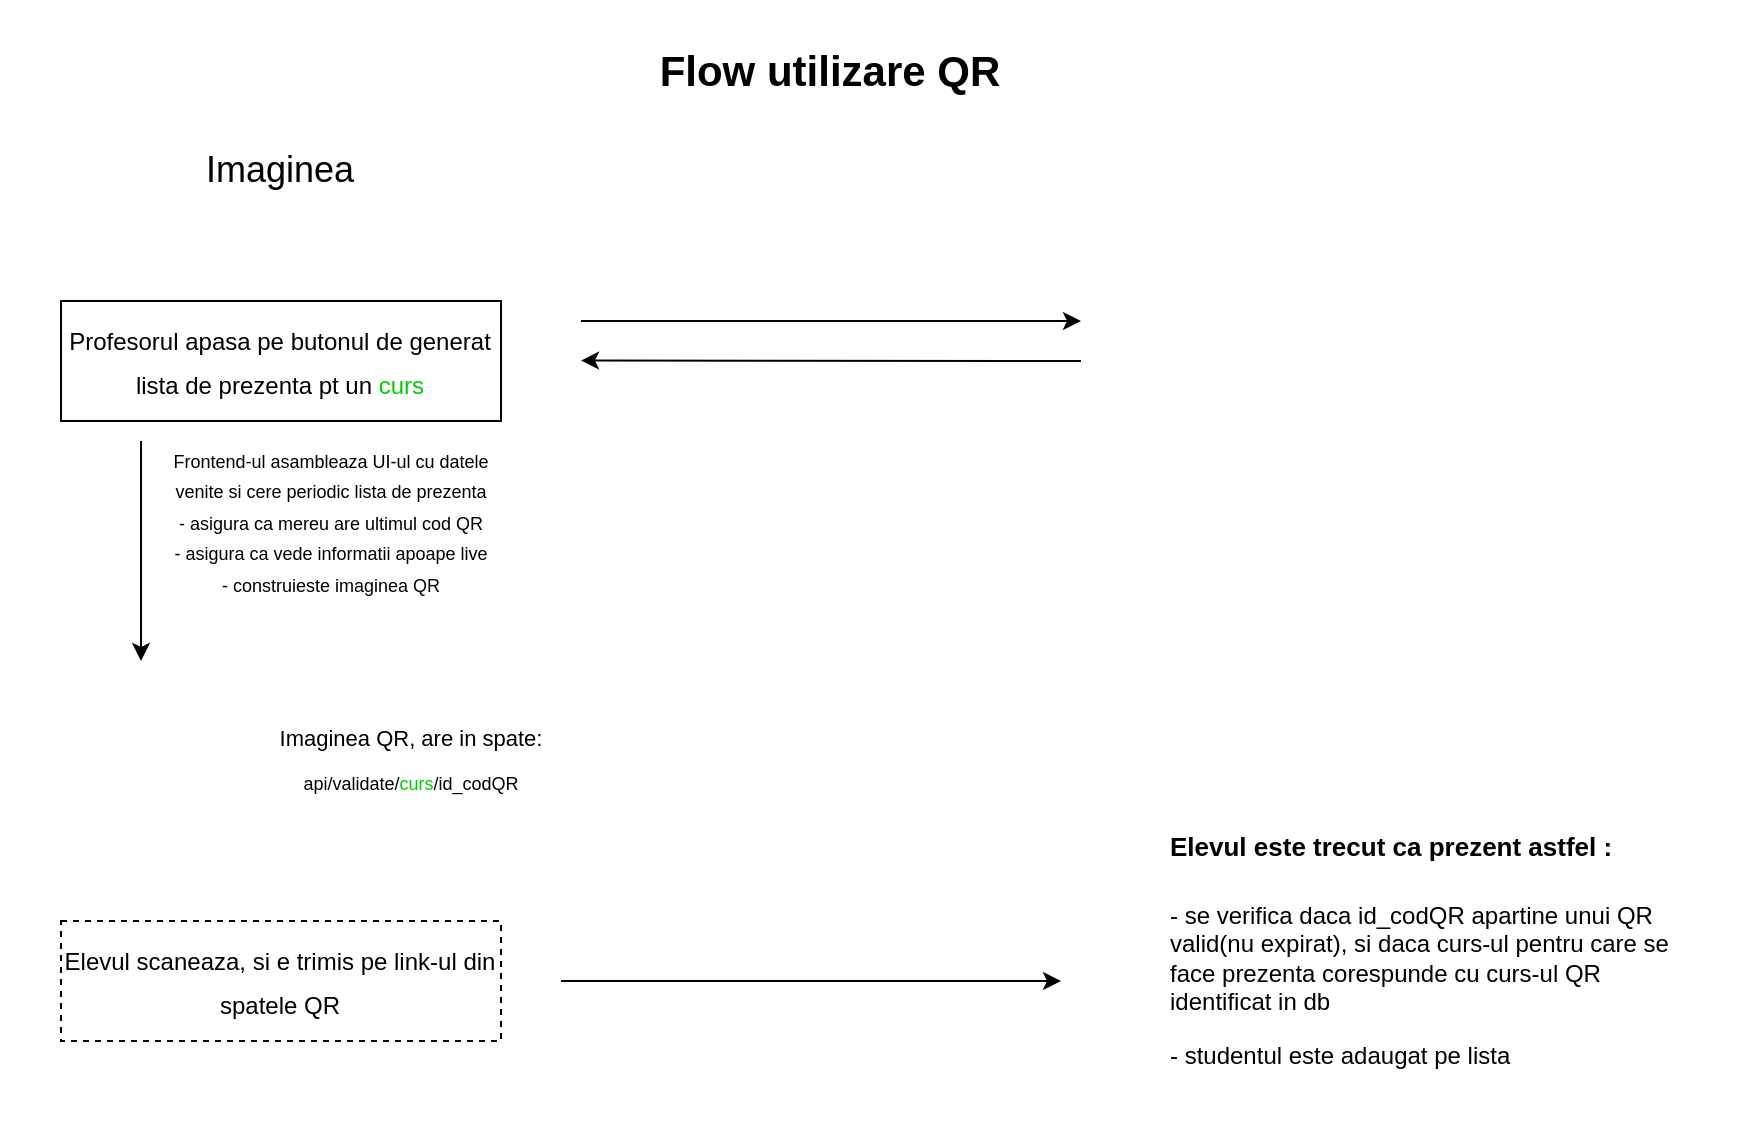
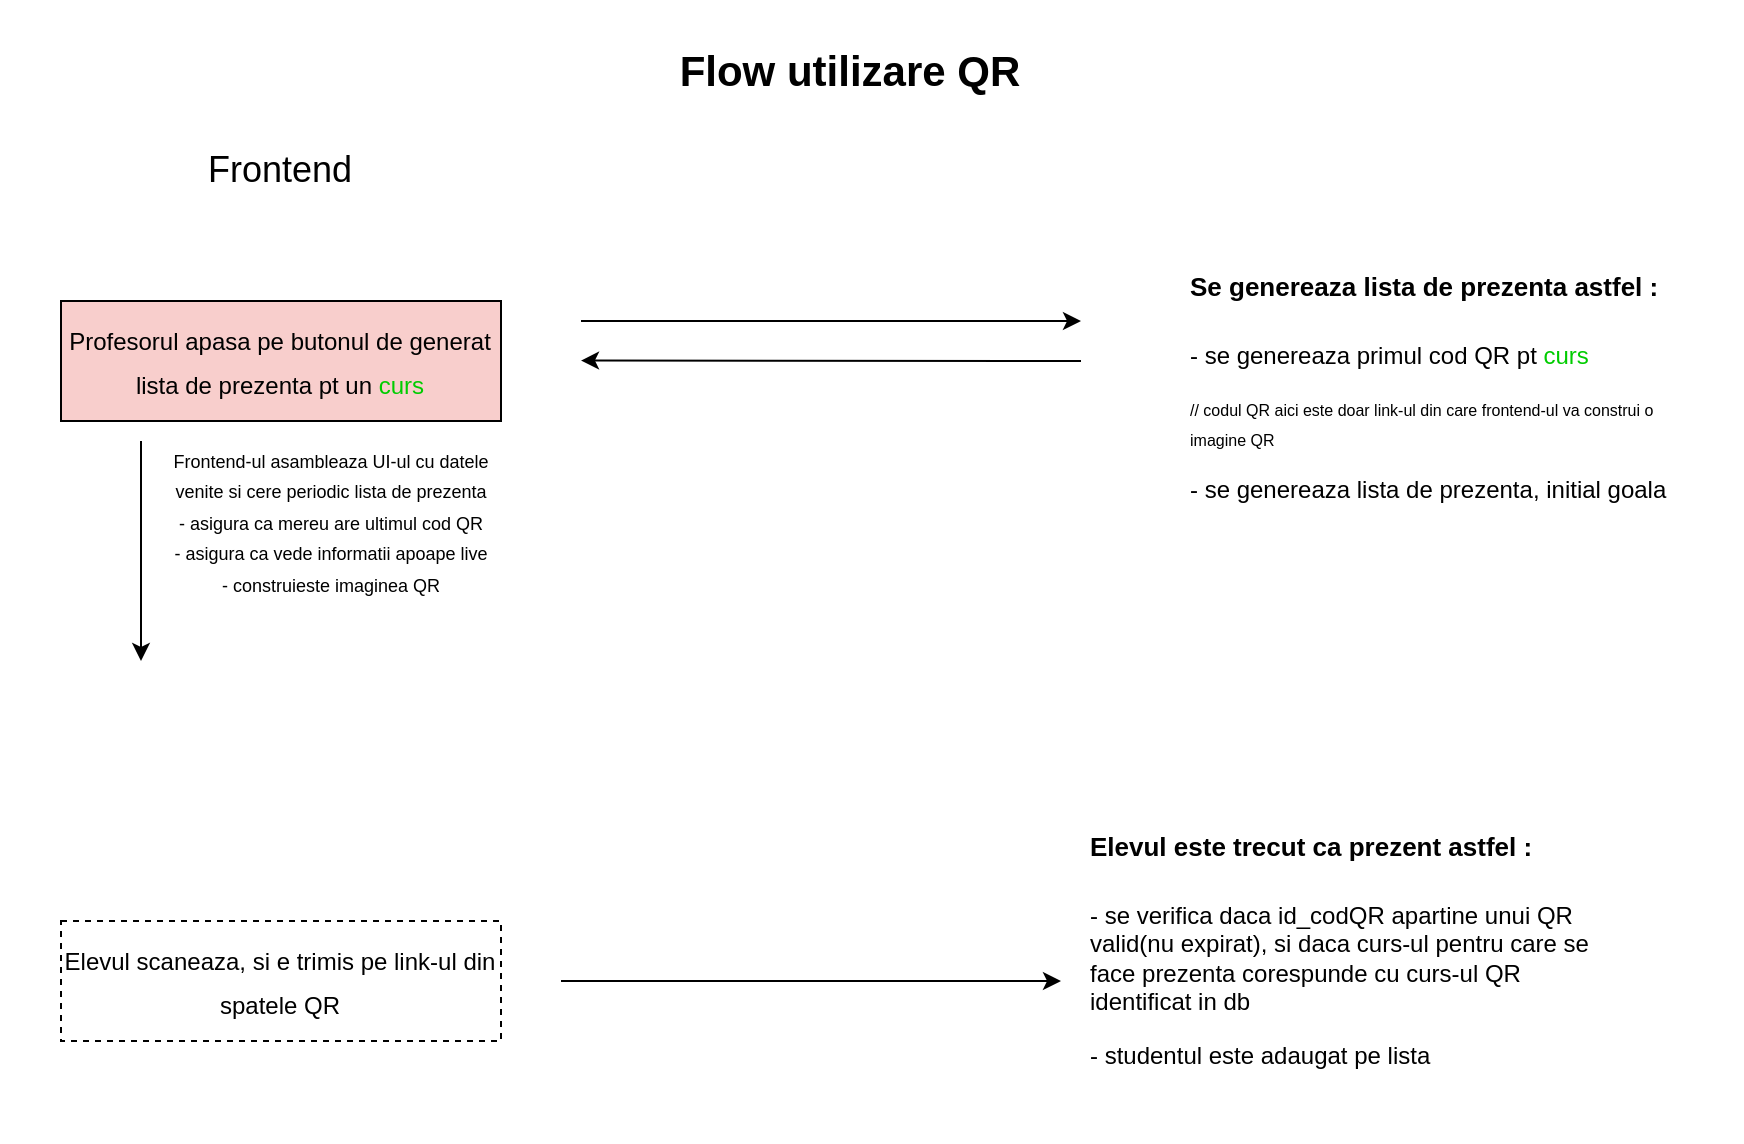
(831, 71) -> (851, 71)
(281, 171) -> (281, 171)
(281, 361) -> (281, 361)
none -> (1441, 391)
(411, 761) -> none
(1421, 951) -> (1341, 951)
